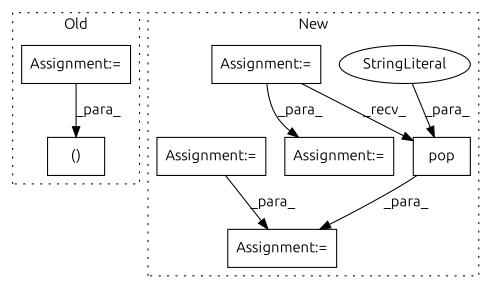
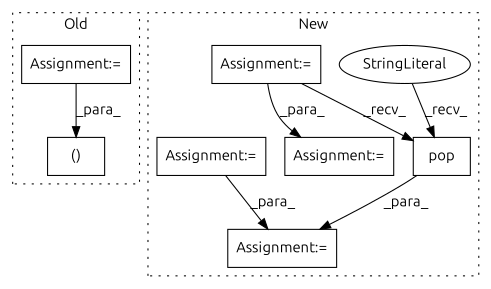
(448, 110) -> (446, 110)
